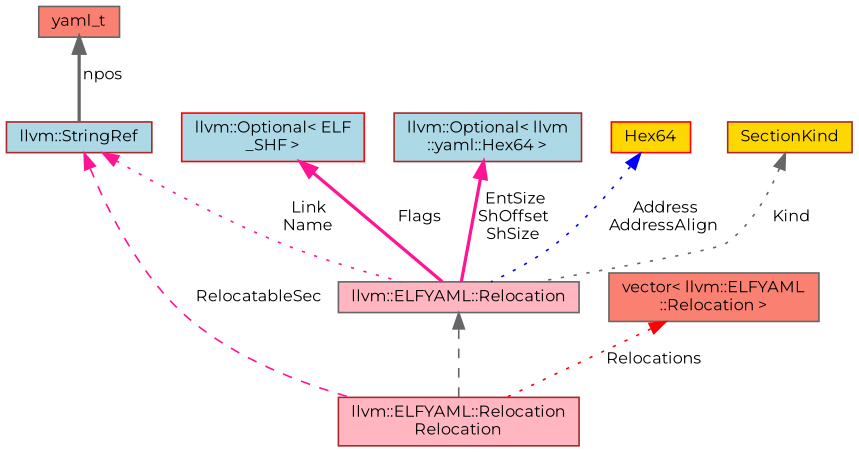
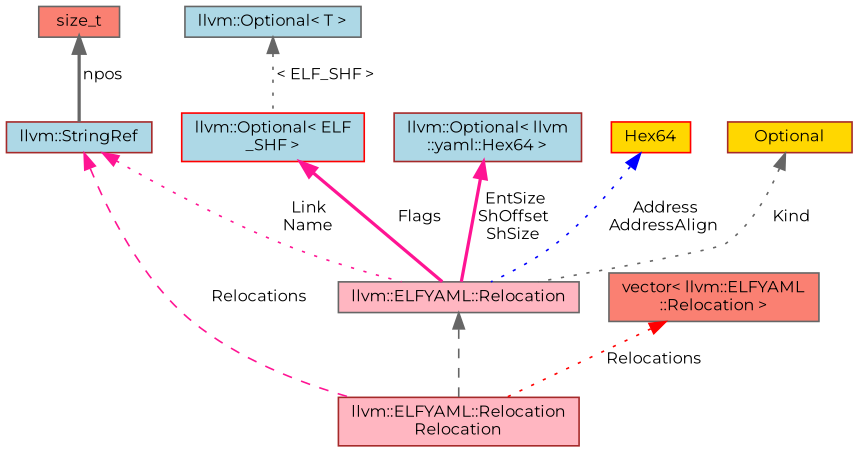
(79, 22) -> (79, 22)
none -> (273, 22)
(790, 137) -> (790, 137)
(258, 297) -> (258, 297)
